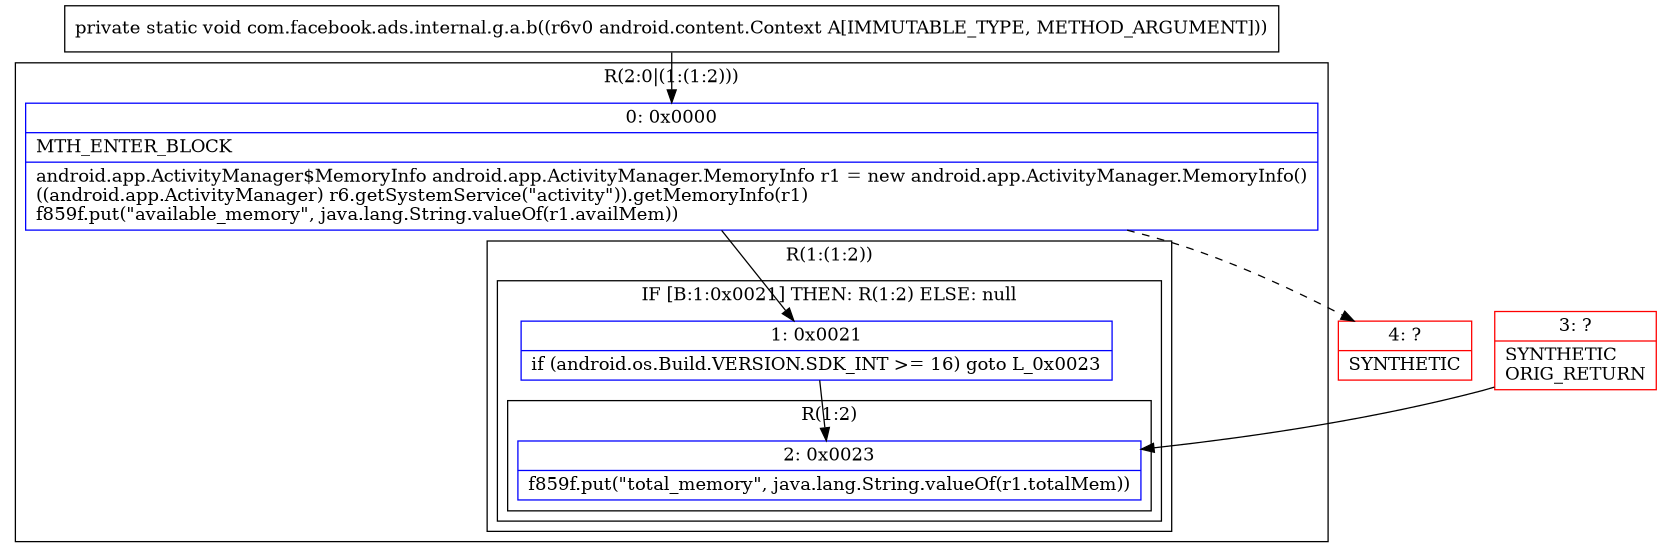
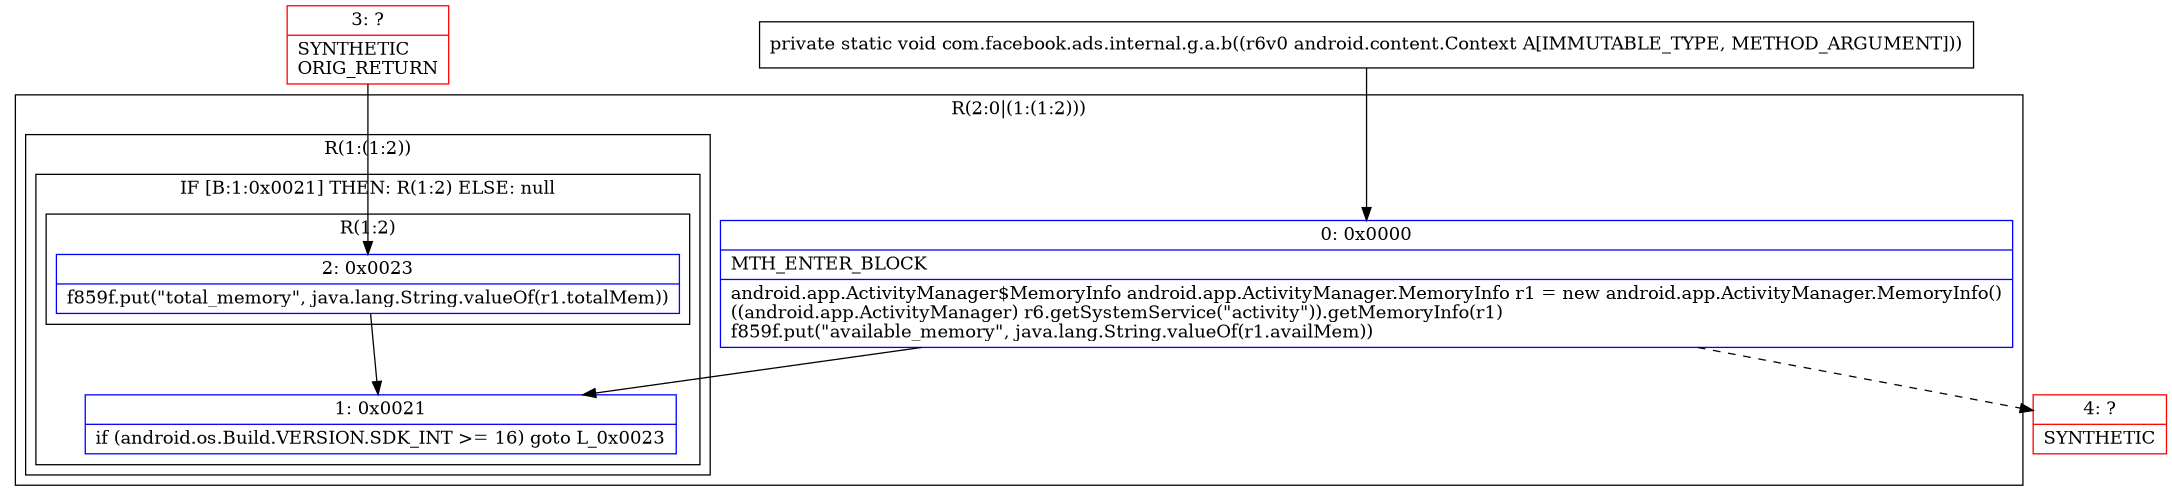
(823, 409) -> (374, 347)
